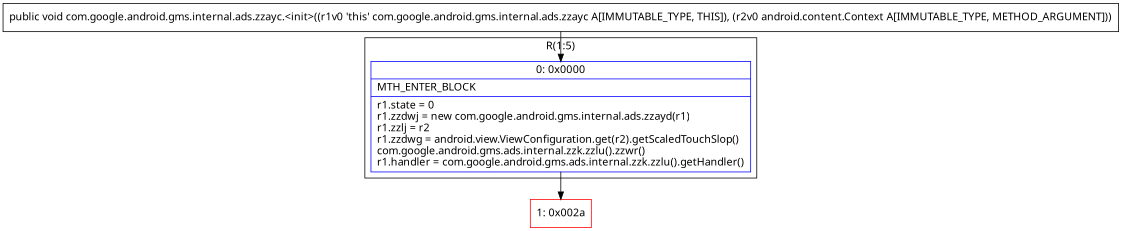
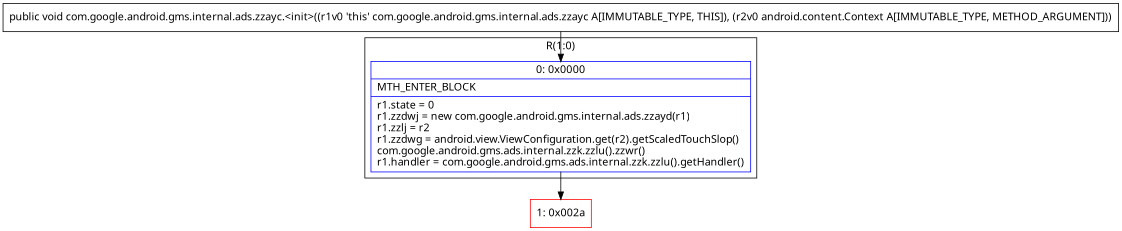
(561, 47) -> (561, 47)
